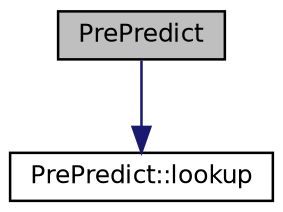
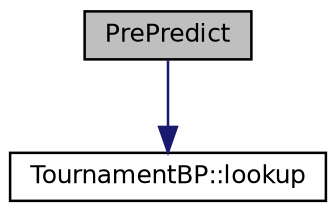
(141, 177) -> (168, 177)
